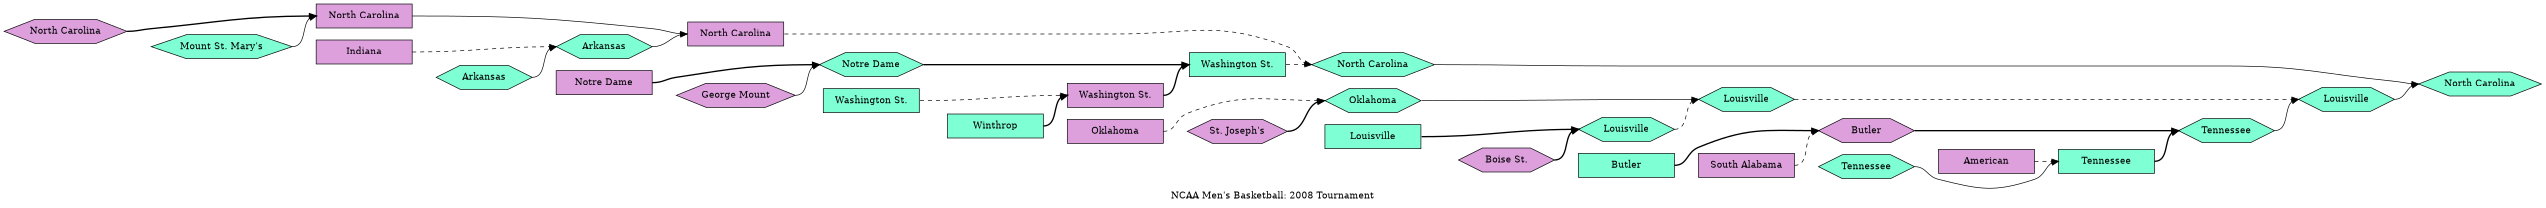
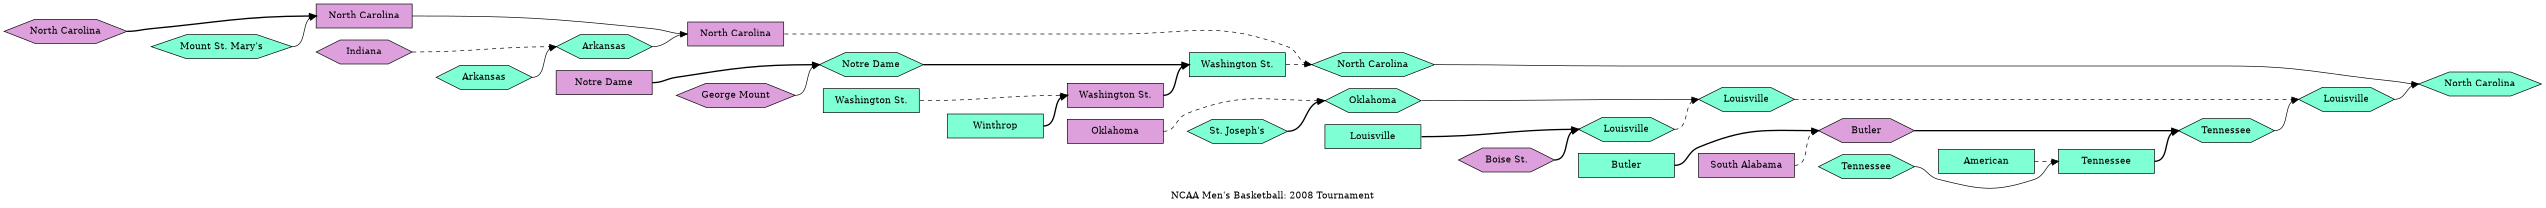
(364, 52) -> (364, 52)
(1237, 131) -> (1237, 131)
(1986, 161) -> (1986, 161)
